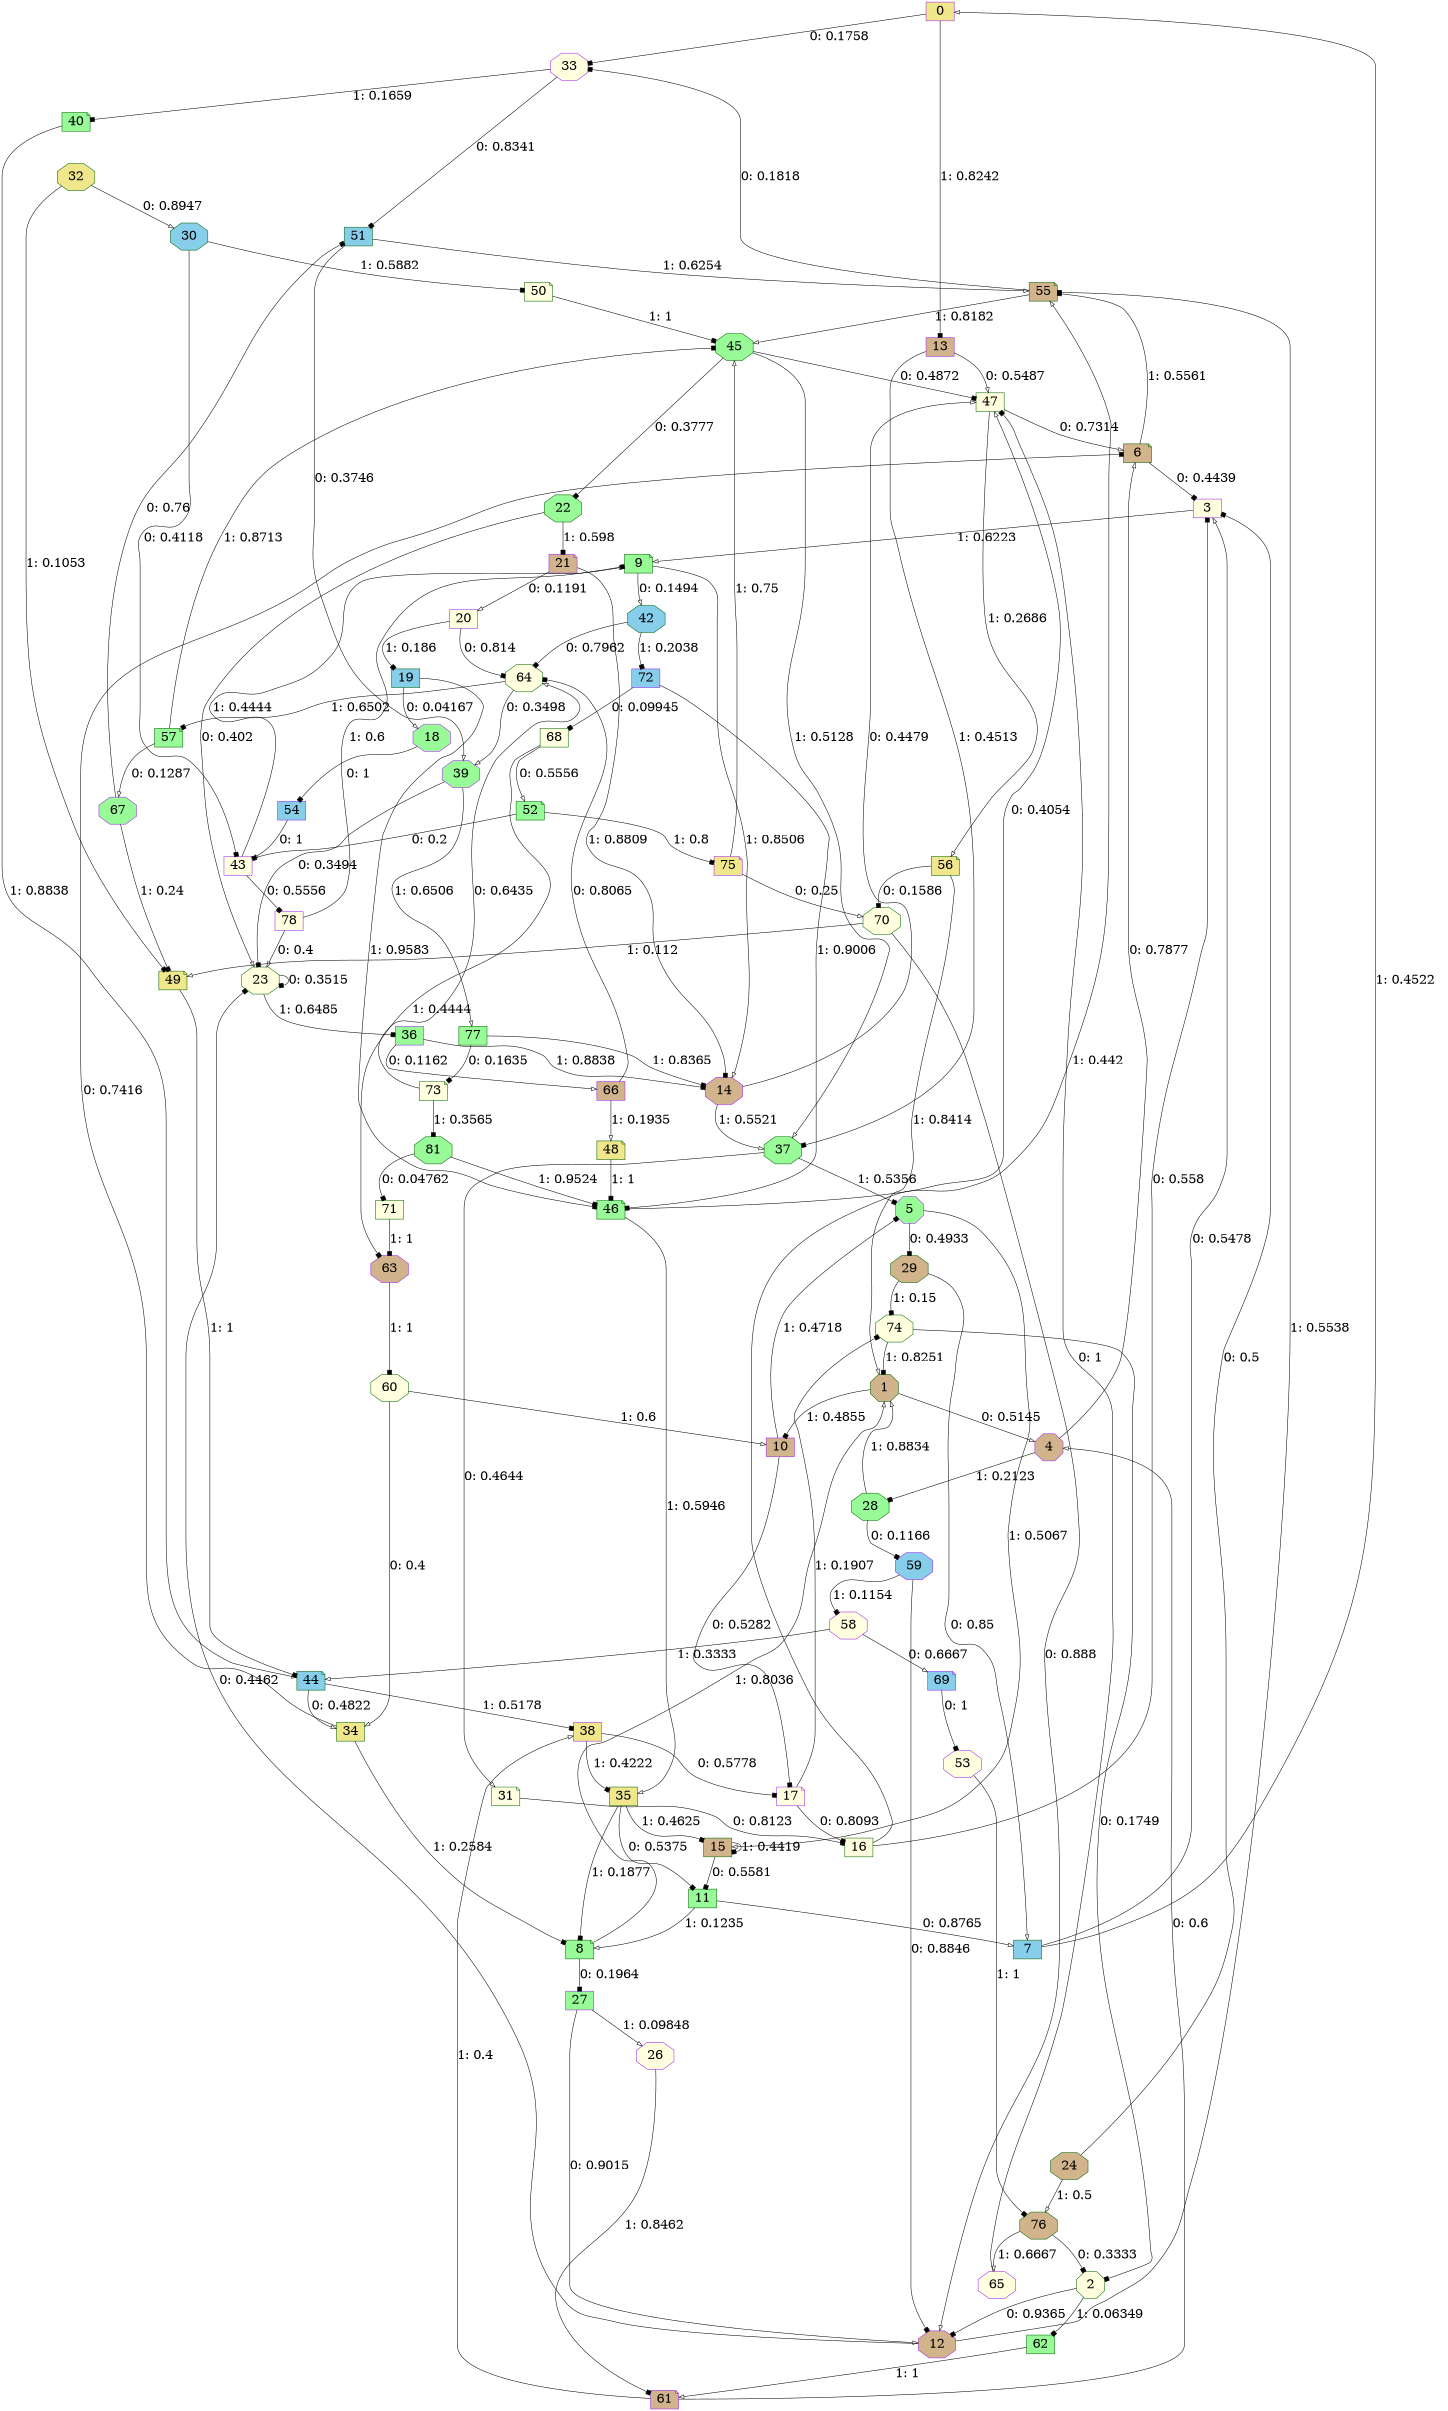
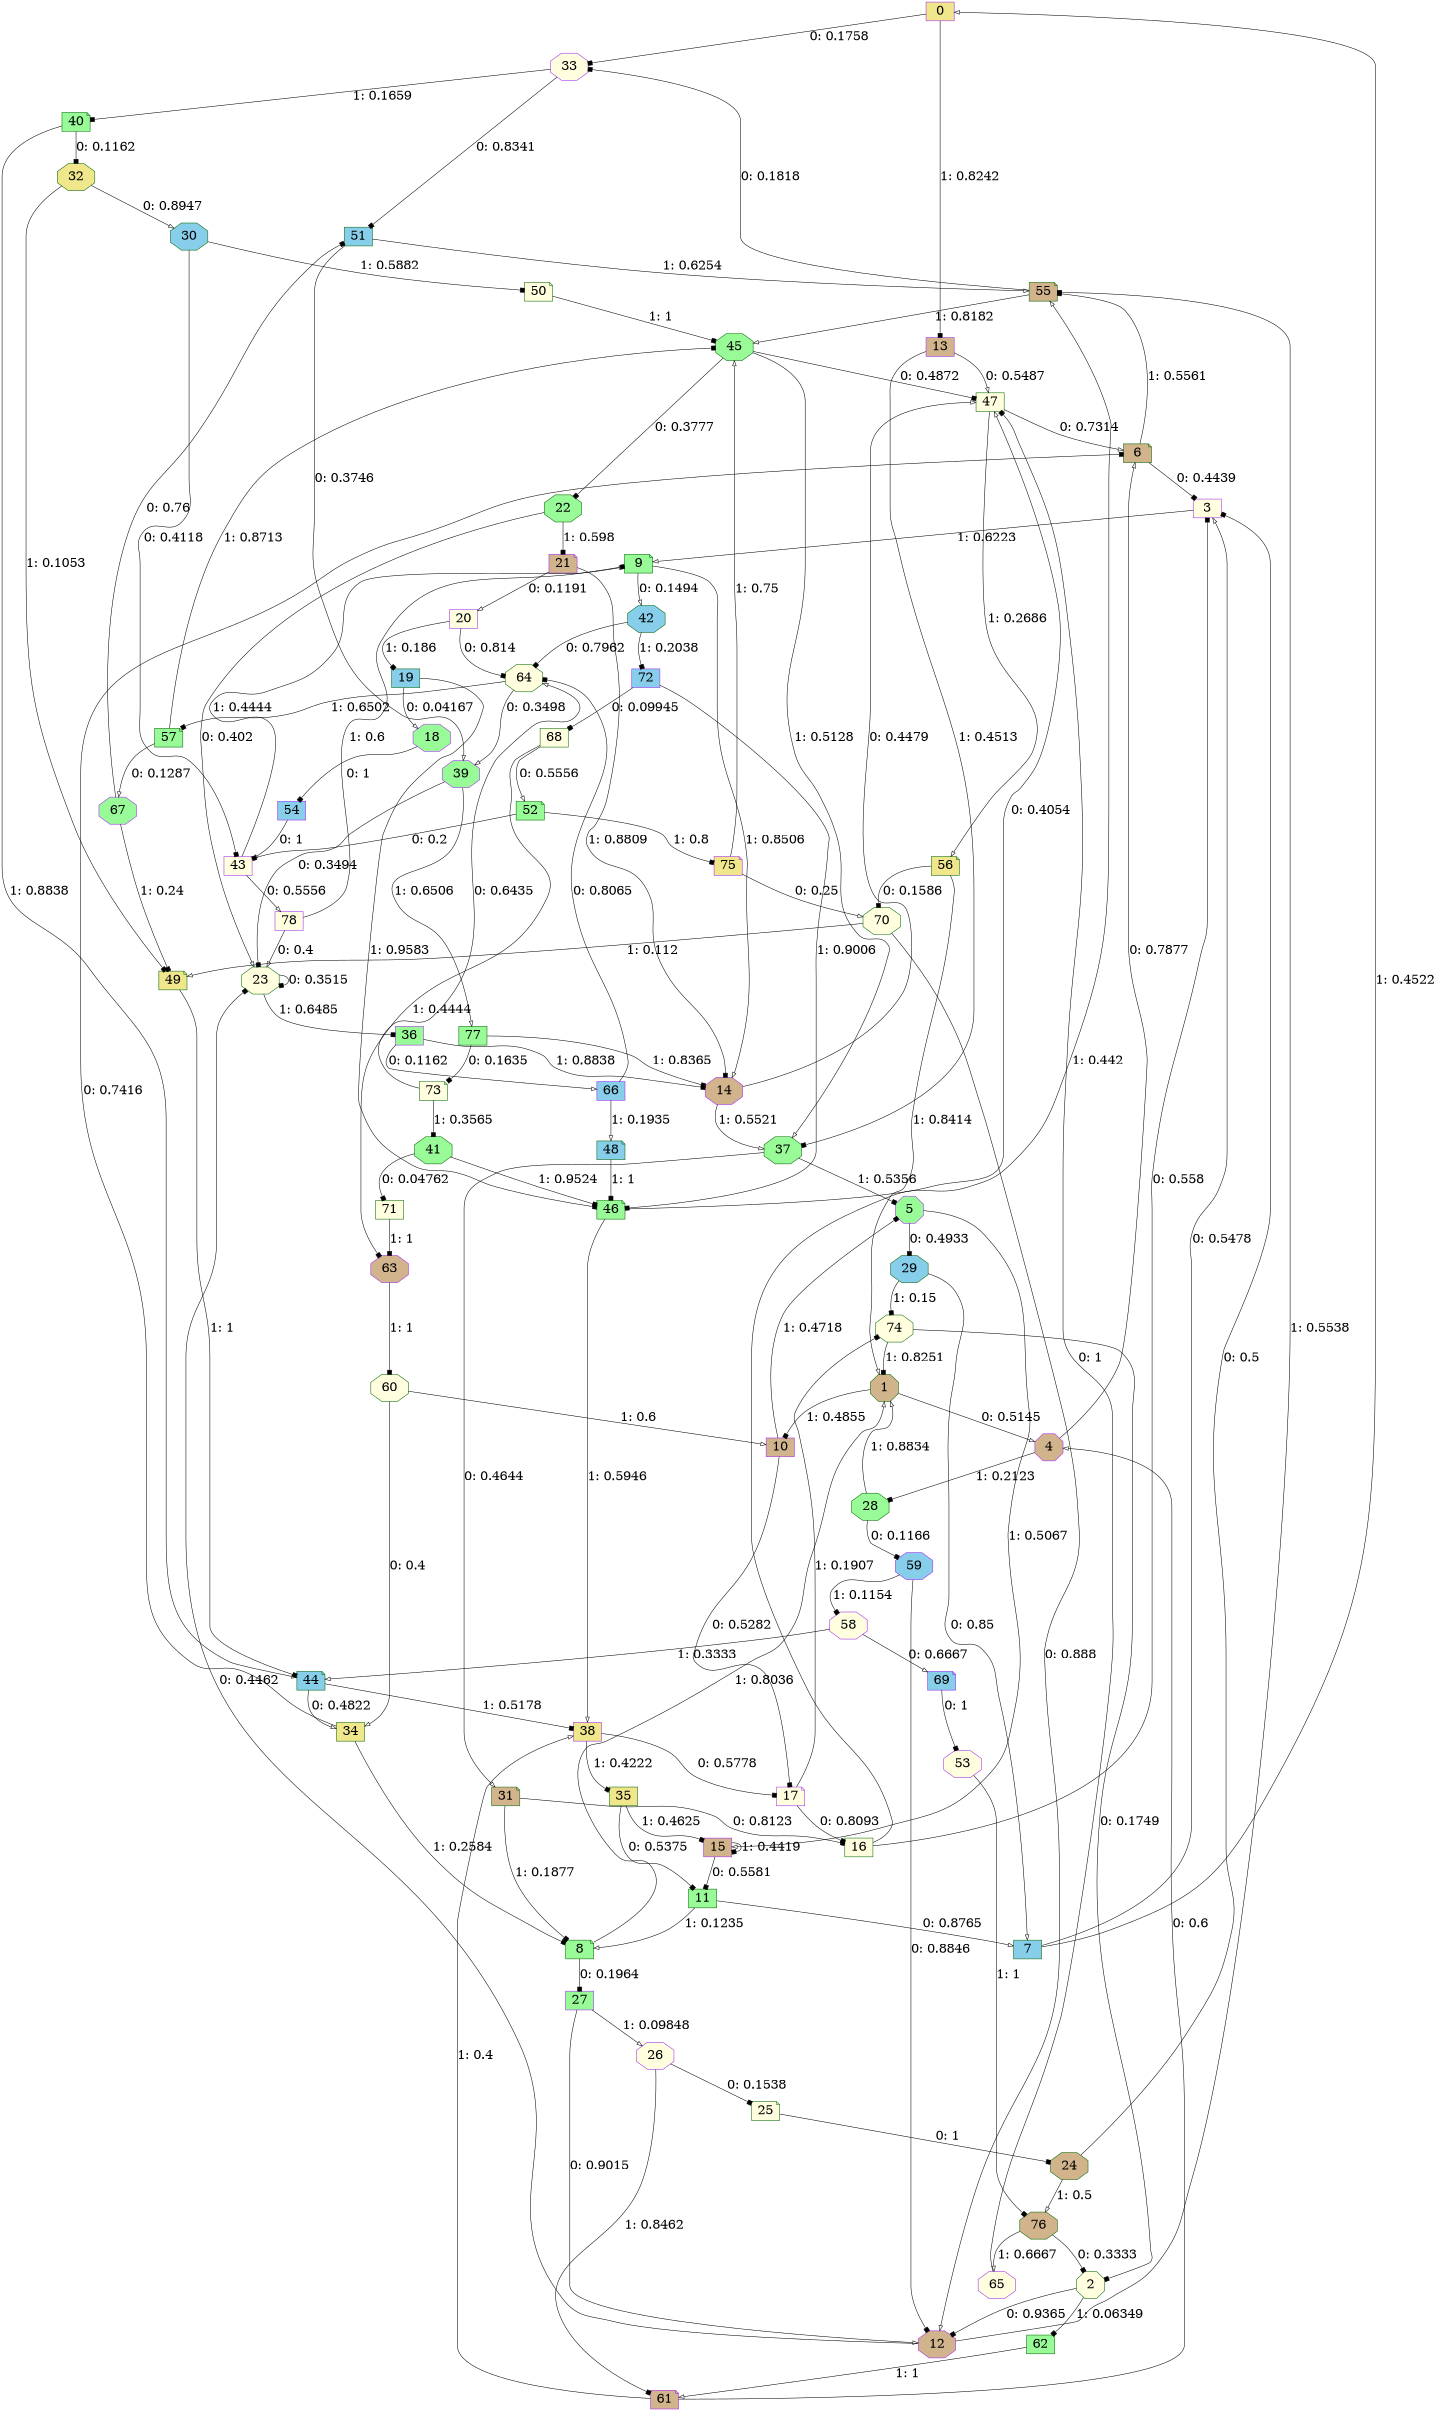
none -> (76, 145)
(261, 891) -> (261, 891)
(611, 1091) -> (611, 1091)
(433, 1150) -> (433, 1150)
(611, 1150) -> (611, 1150)
(909, 1269) -> (909, 1269)
(666, 1503) -> (588, 1466)
(506, 1796) -> (506, 1796)
(718, 1847) -> (718, 1847)
(591, 1868) -> (515, 1880)
none -> (766, 2111)
